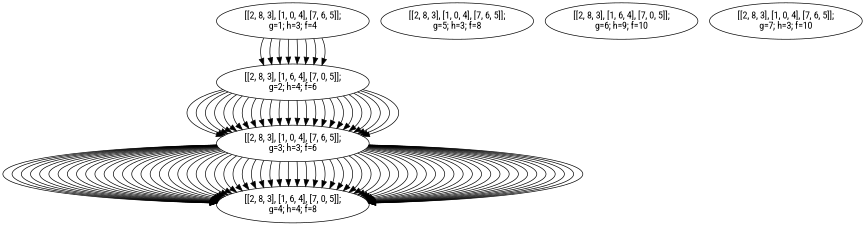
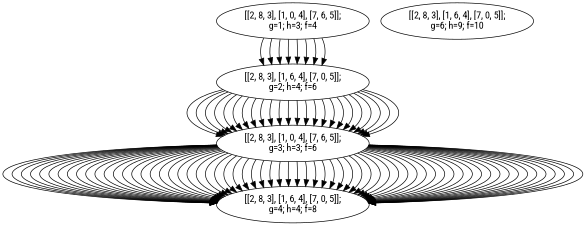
(457, 21) -> none
(786, 21) -> none
